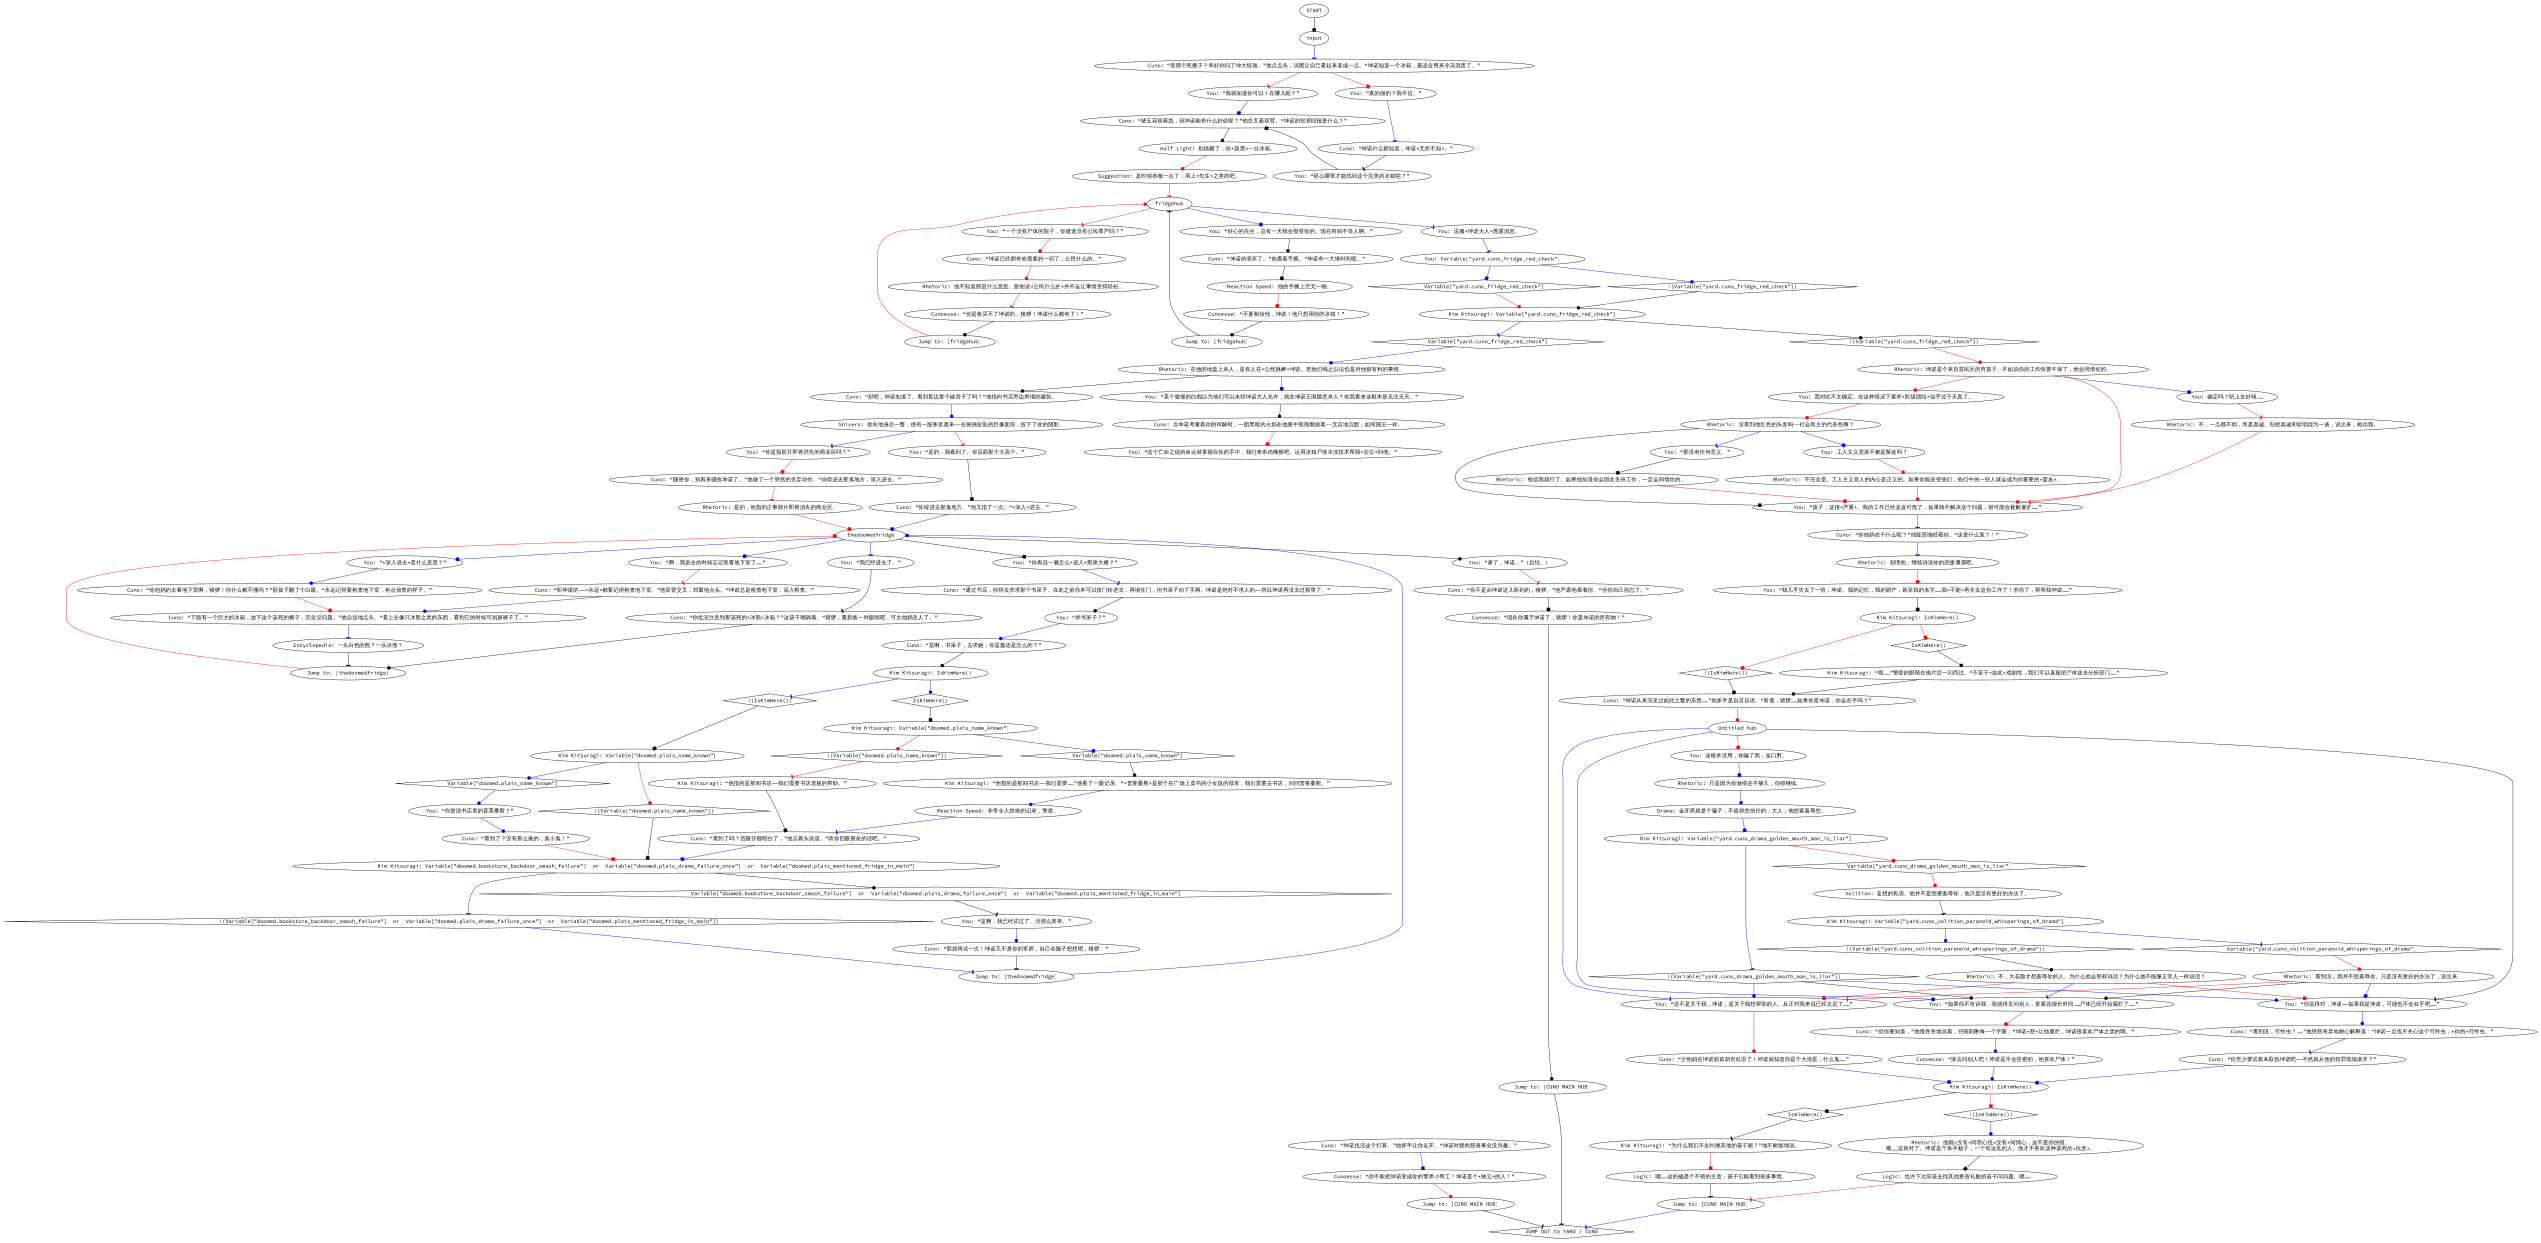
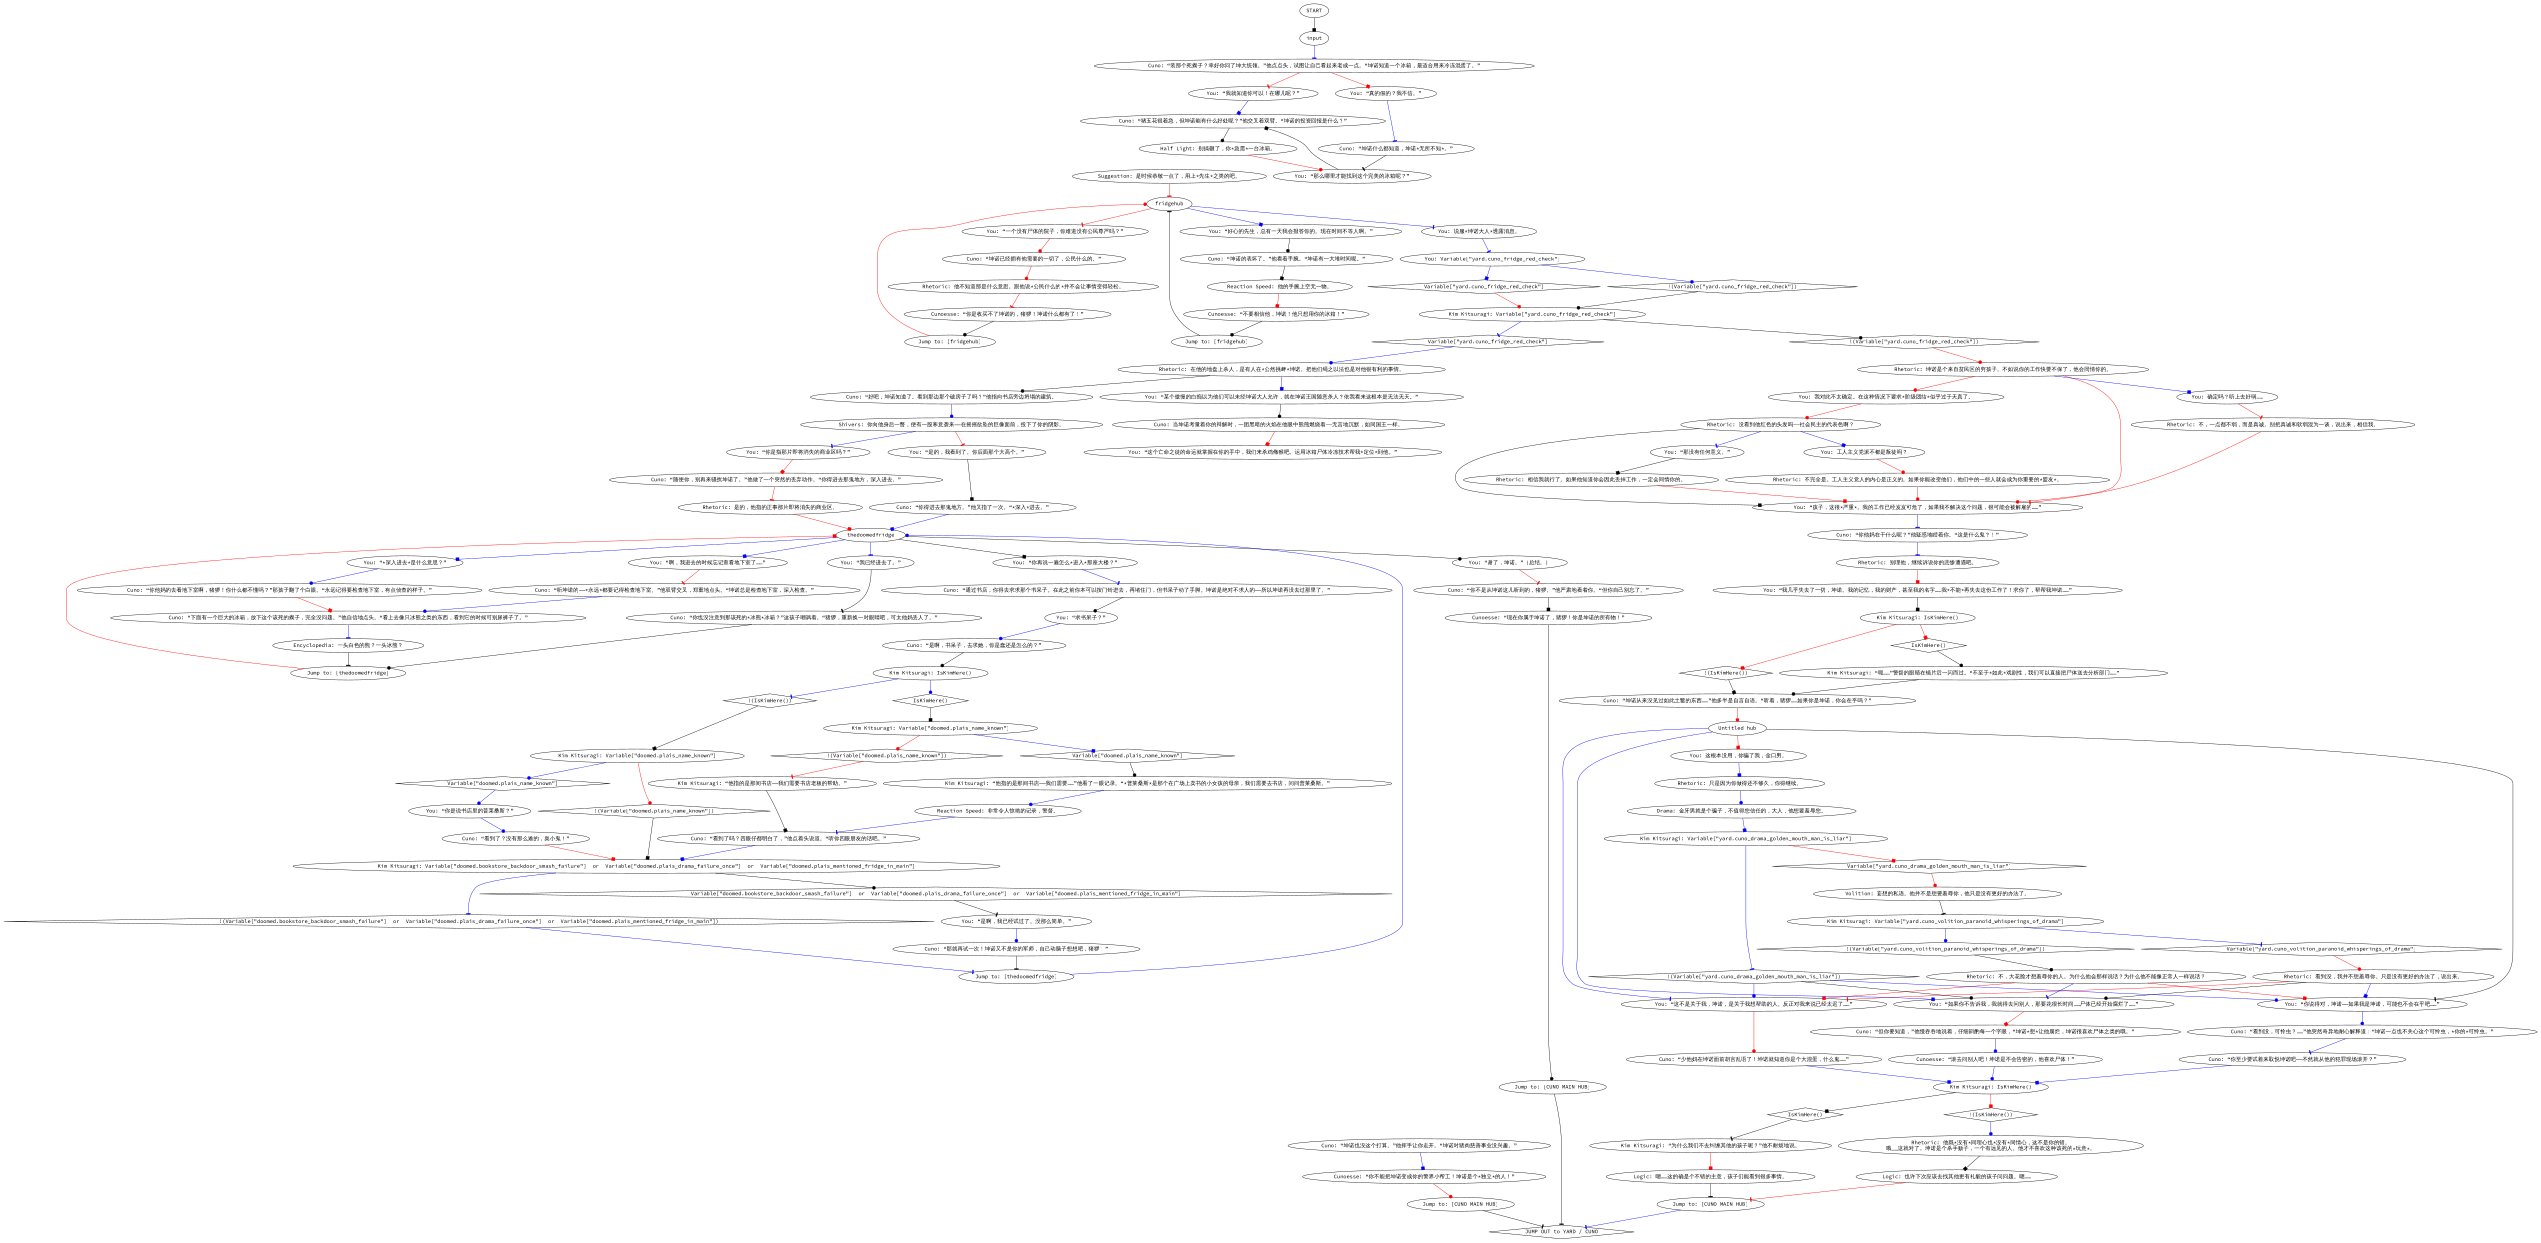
(1195, 162) -> (1284, 162)
